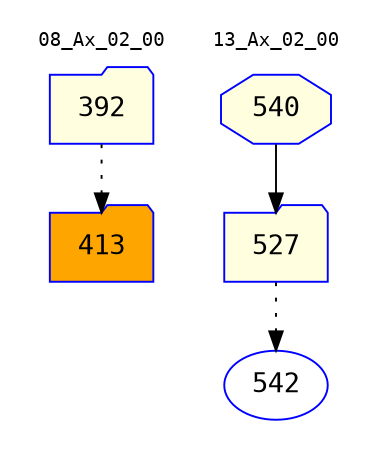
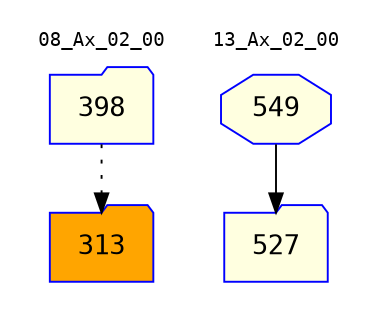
(102, 109) -> (102, 109)
(276, 109) -> (276, 109)
(102, 247) -> (102, 247)
(276, 385) -> none
